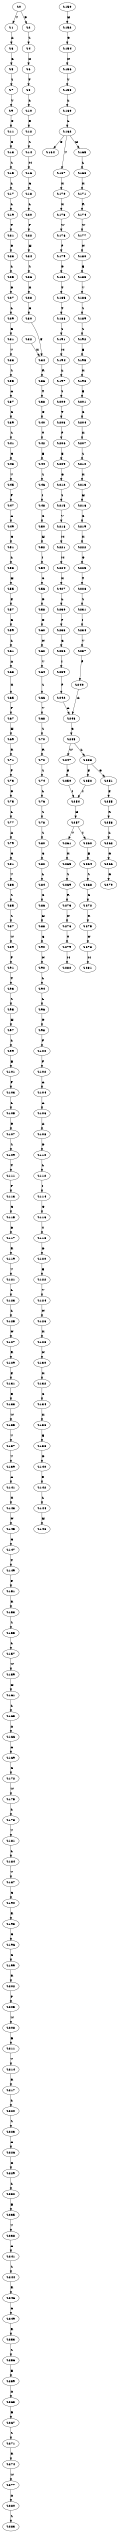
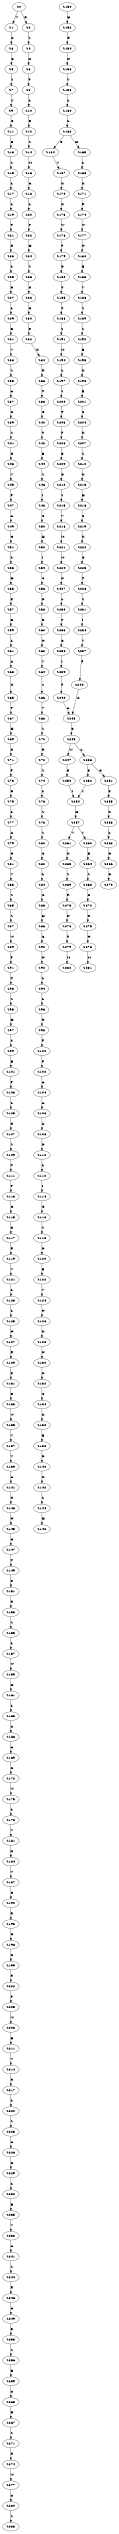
(64, 151) -> (55, 162)
(39, 337) -> (29, 328)
(43, 1477) -> (43, 1477)
(12, 1851) -> (12, 1851)
